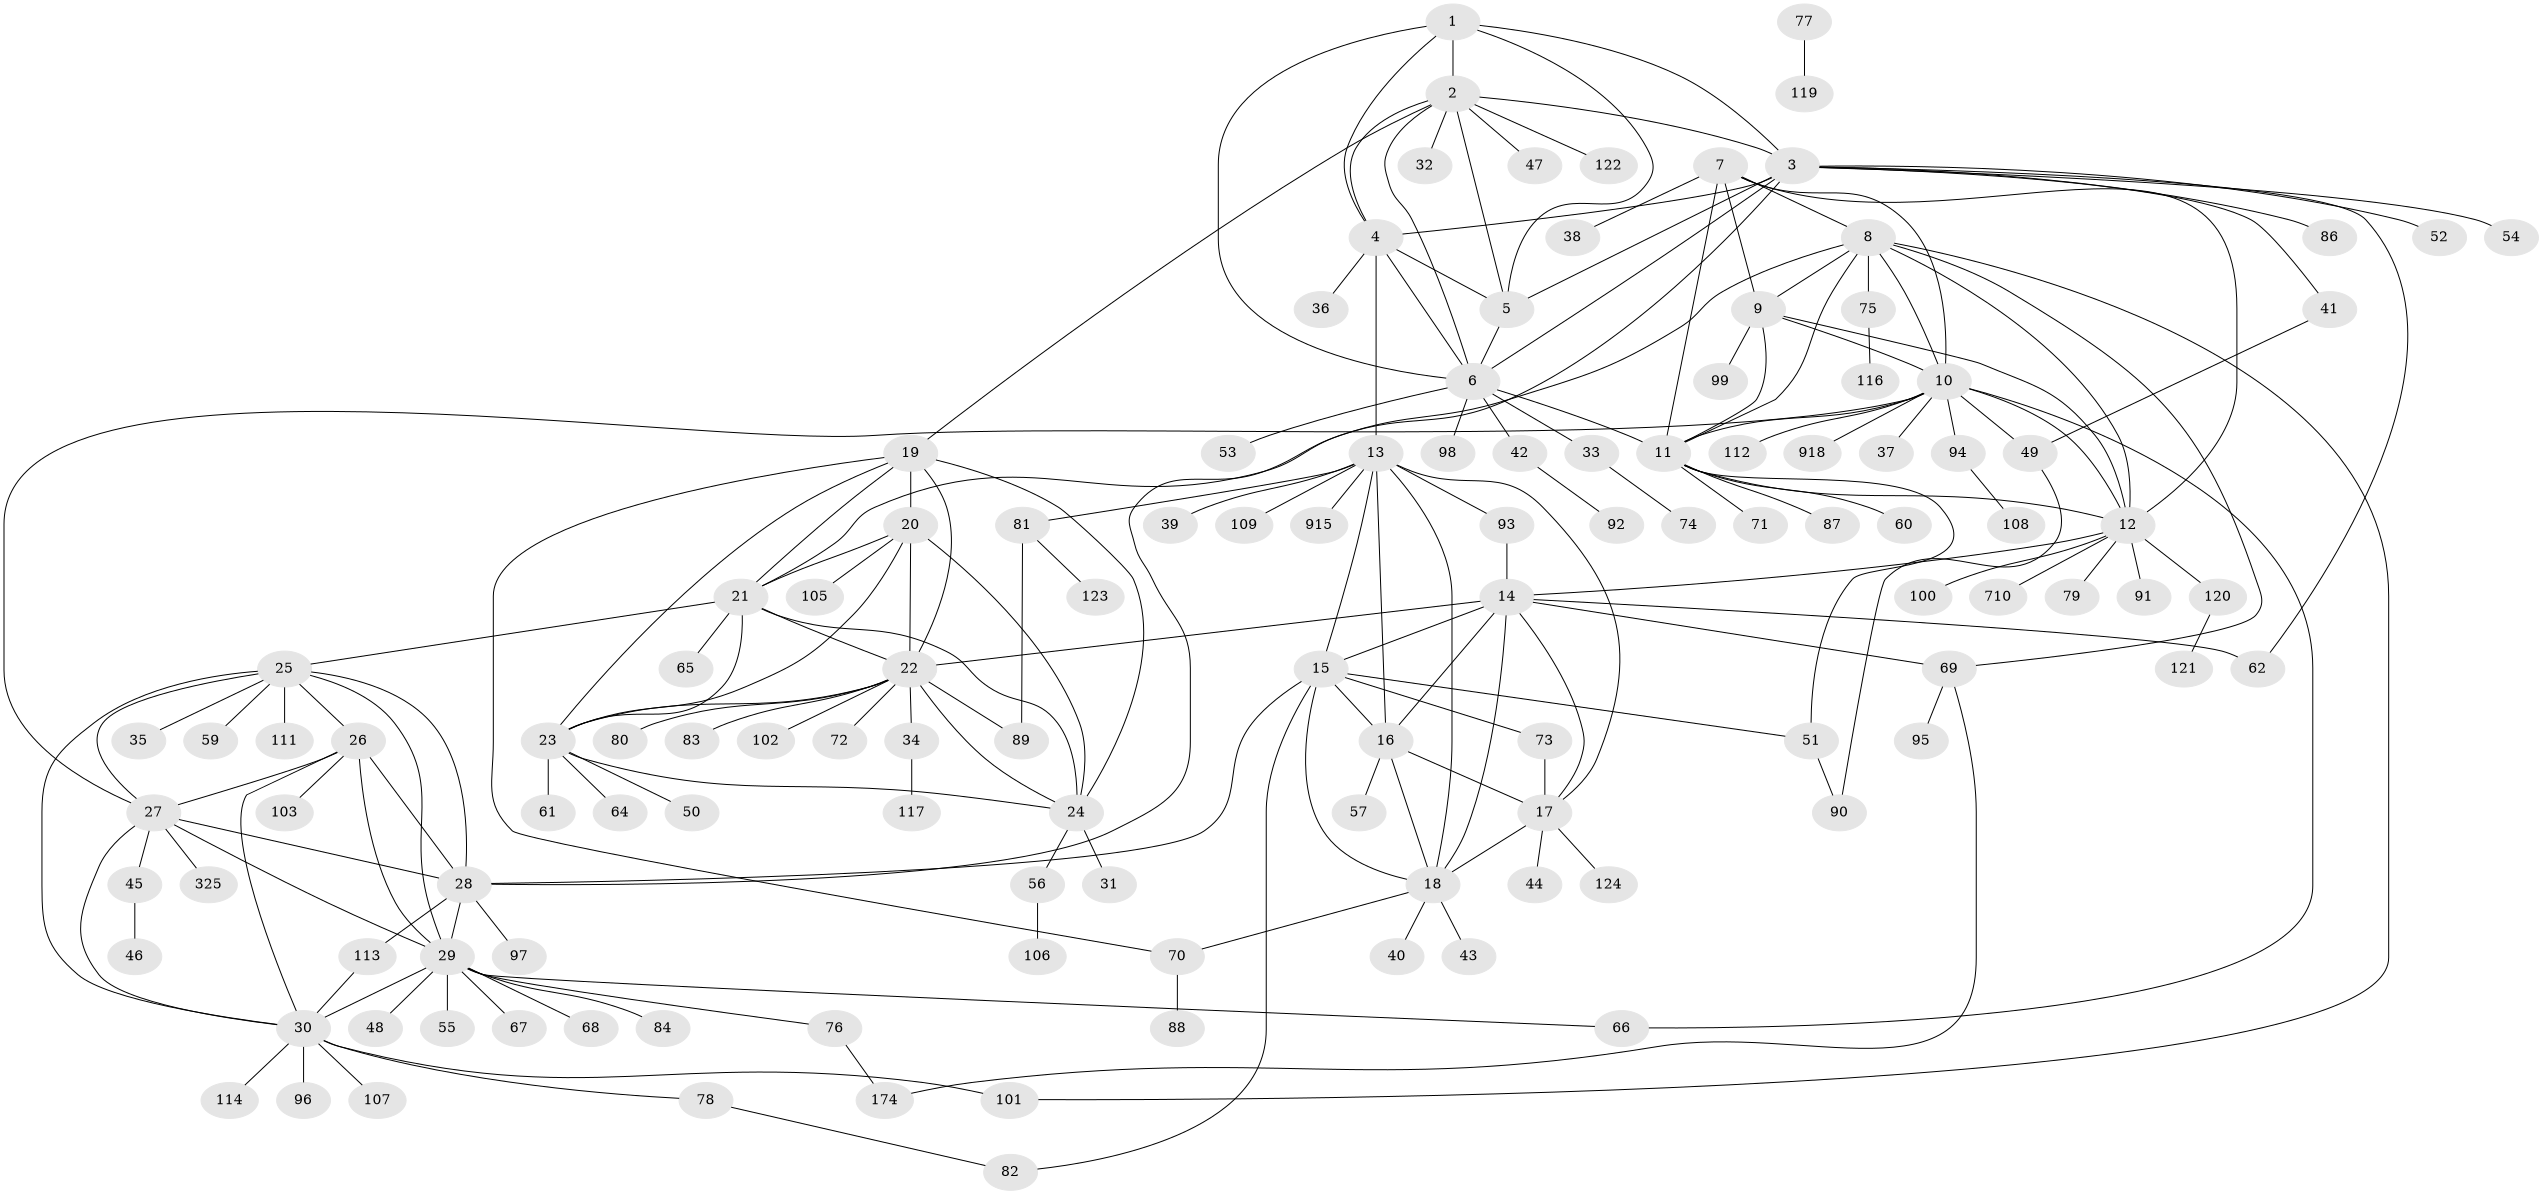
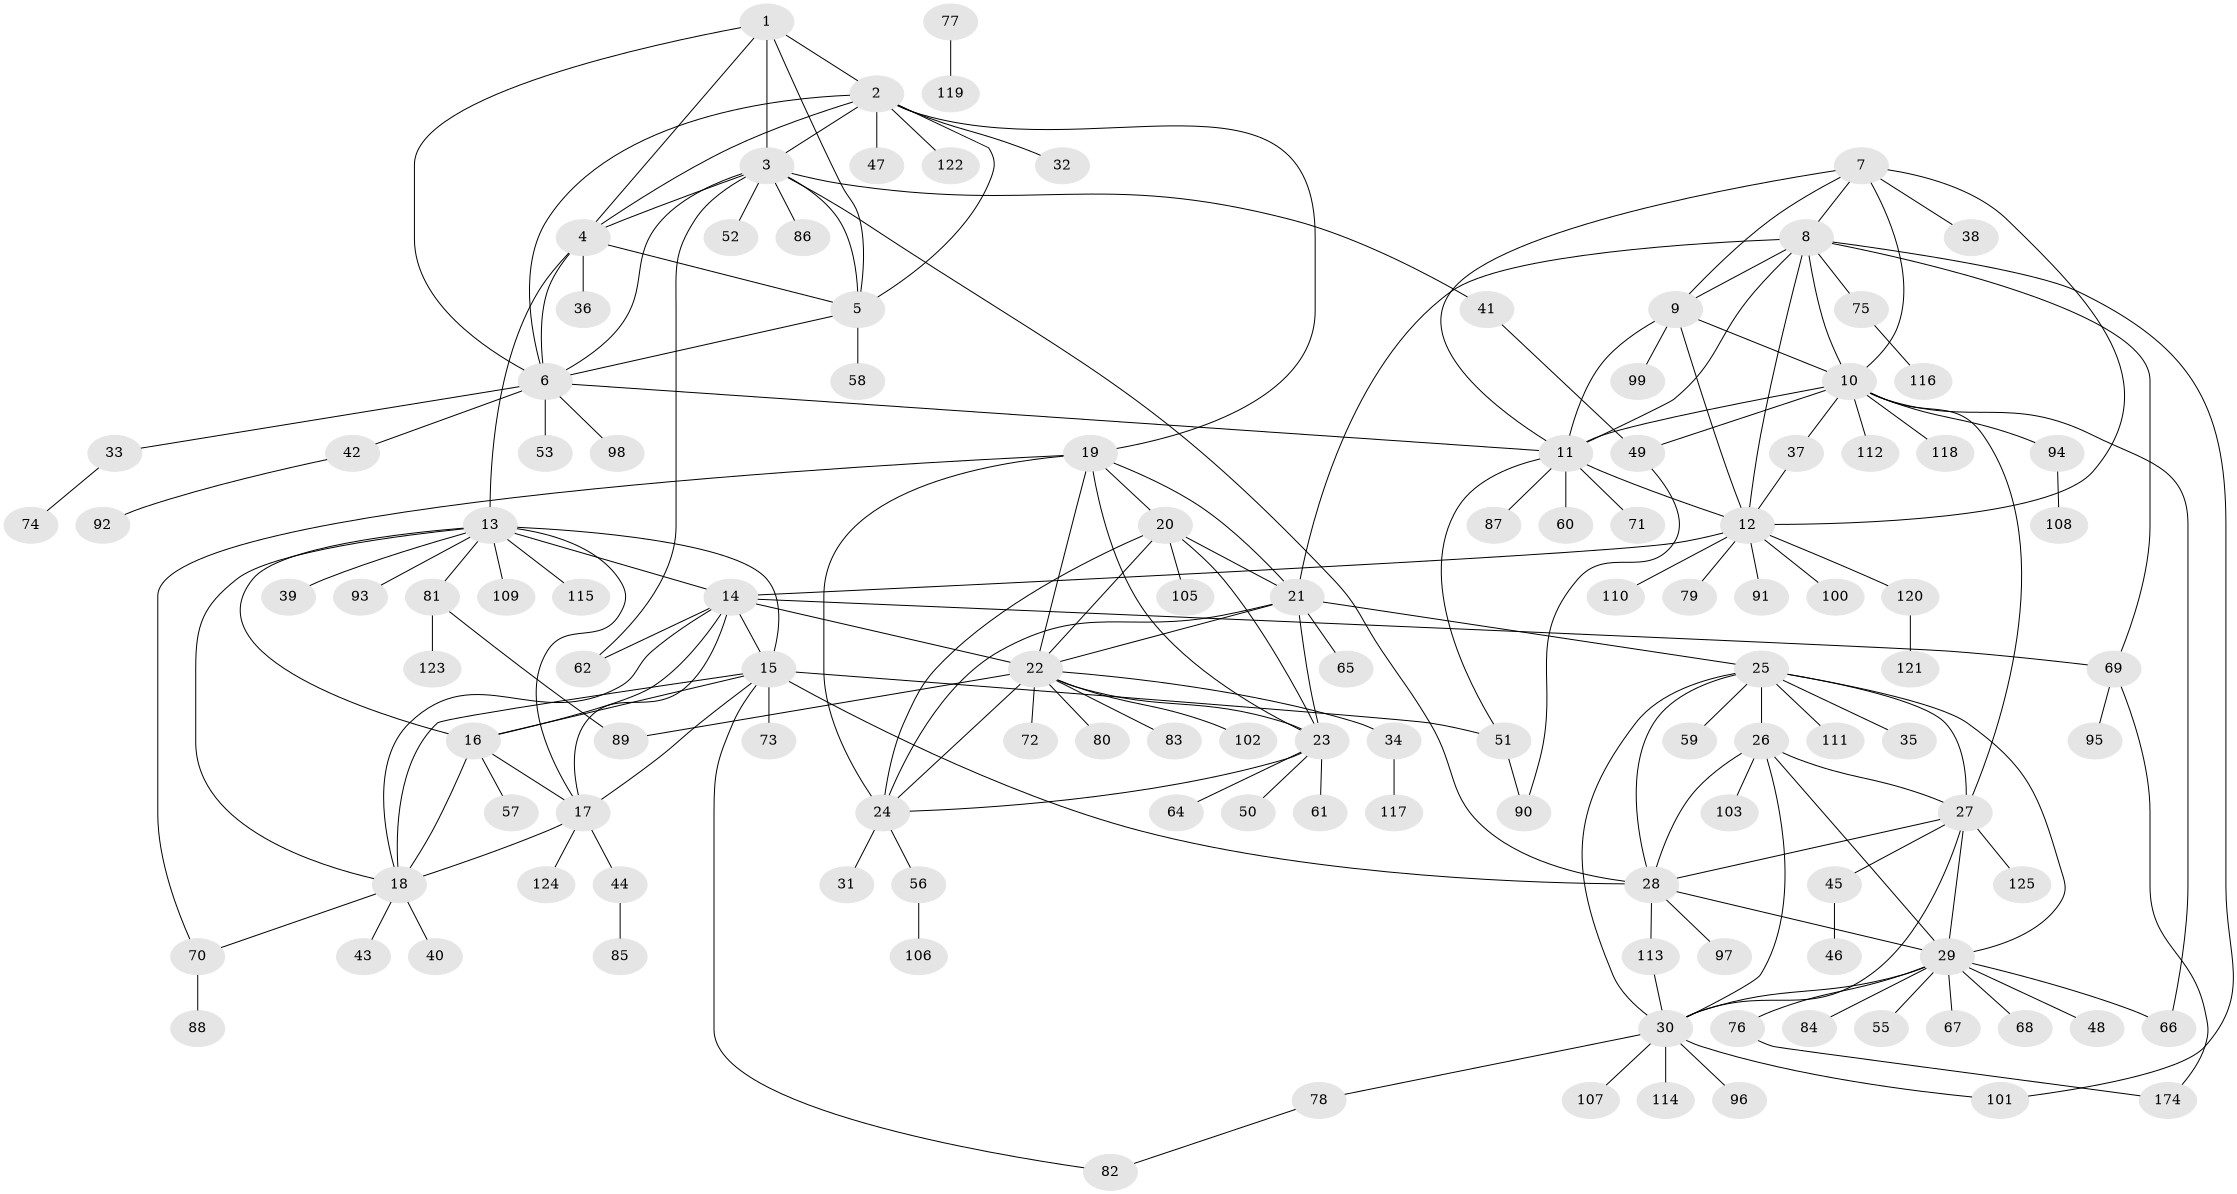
(2512, 238) -> none
none -> (858, 381)
(2059, 430) -> (1772, 489)
(1812, 453) -> (1945, 453)
(1319, 525) -> (581, 597)
(1507, 561) -> (615, 563)
(1998, 597) -> (1616, 597)
(1545, 777) -> (677, 742)
(209, 885) -> (2022, 885)
none -> (620, 957)
